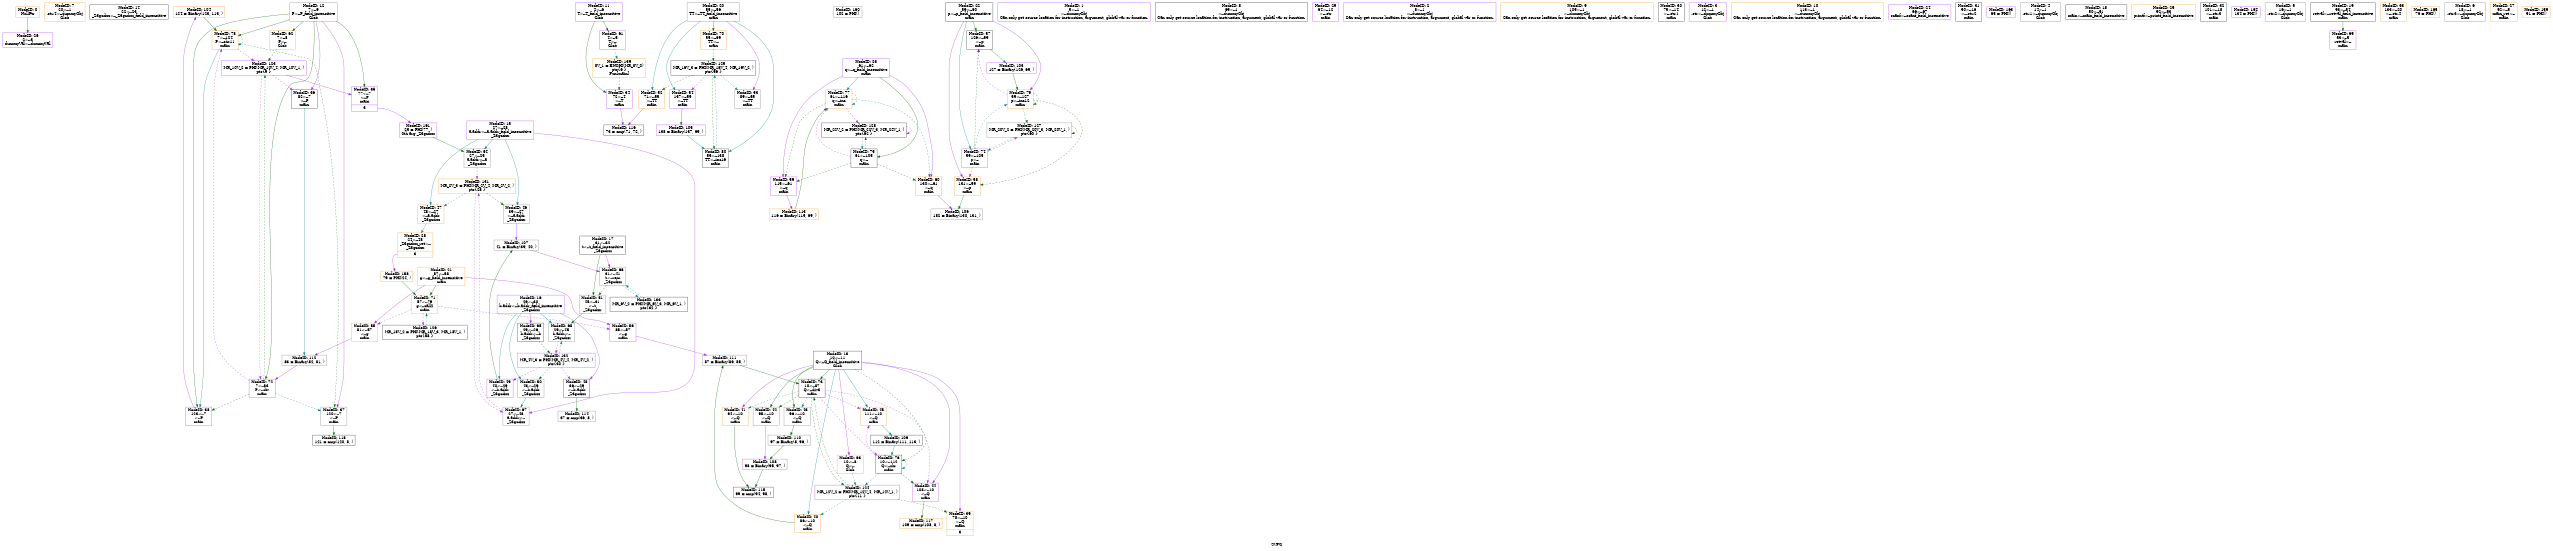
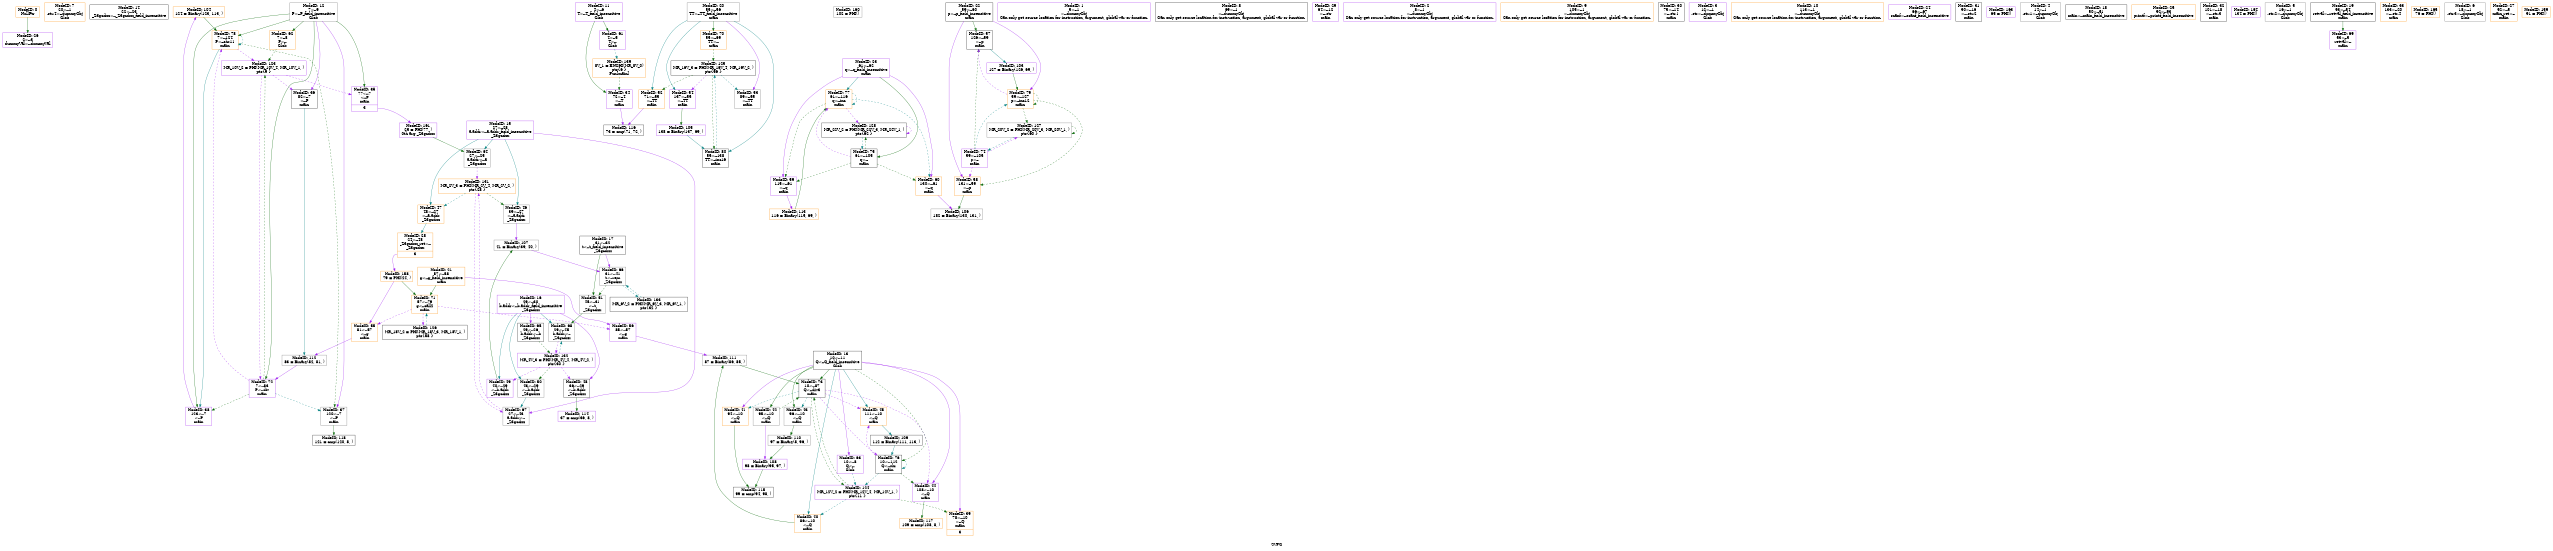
(959, 84) -> none
(318, 85) -> (318, 85)
(400, 302) -> (383, 301)
(790, 401) -> (788, 404)
(850, 464) -> (850, 464)
